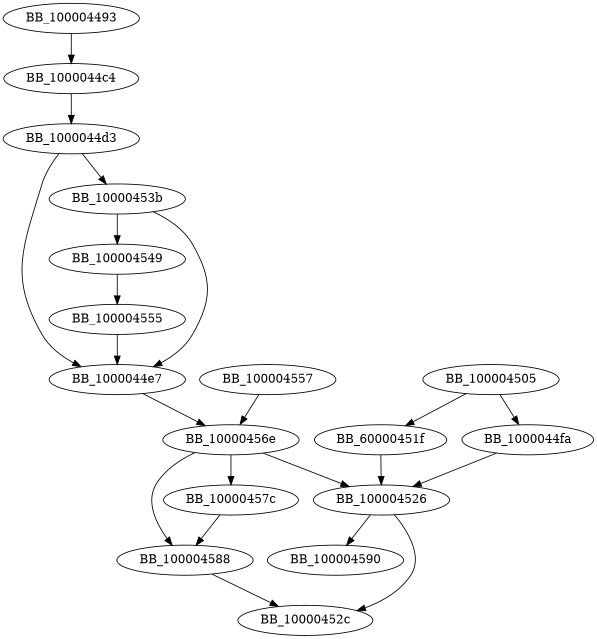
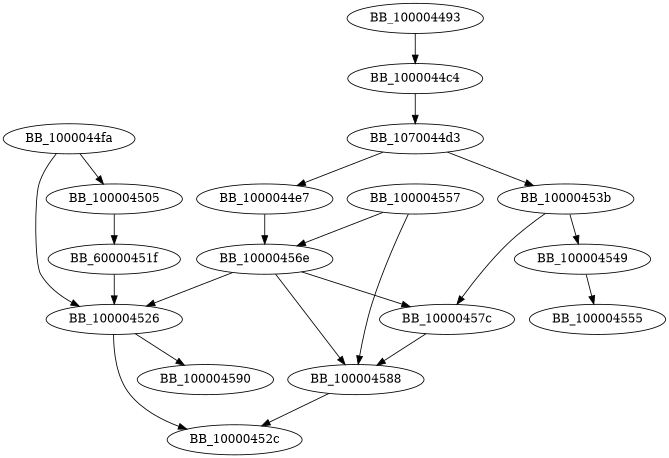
(71, 139) -> (415, 139)
none -> (379, 283)
(207, 285) -> (500, 252)
(117, 345) -> none
(507, 406) -> (89, 166)
